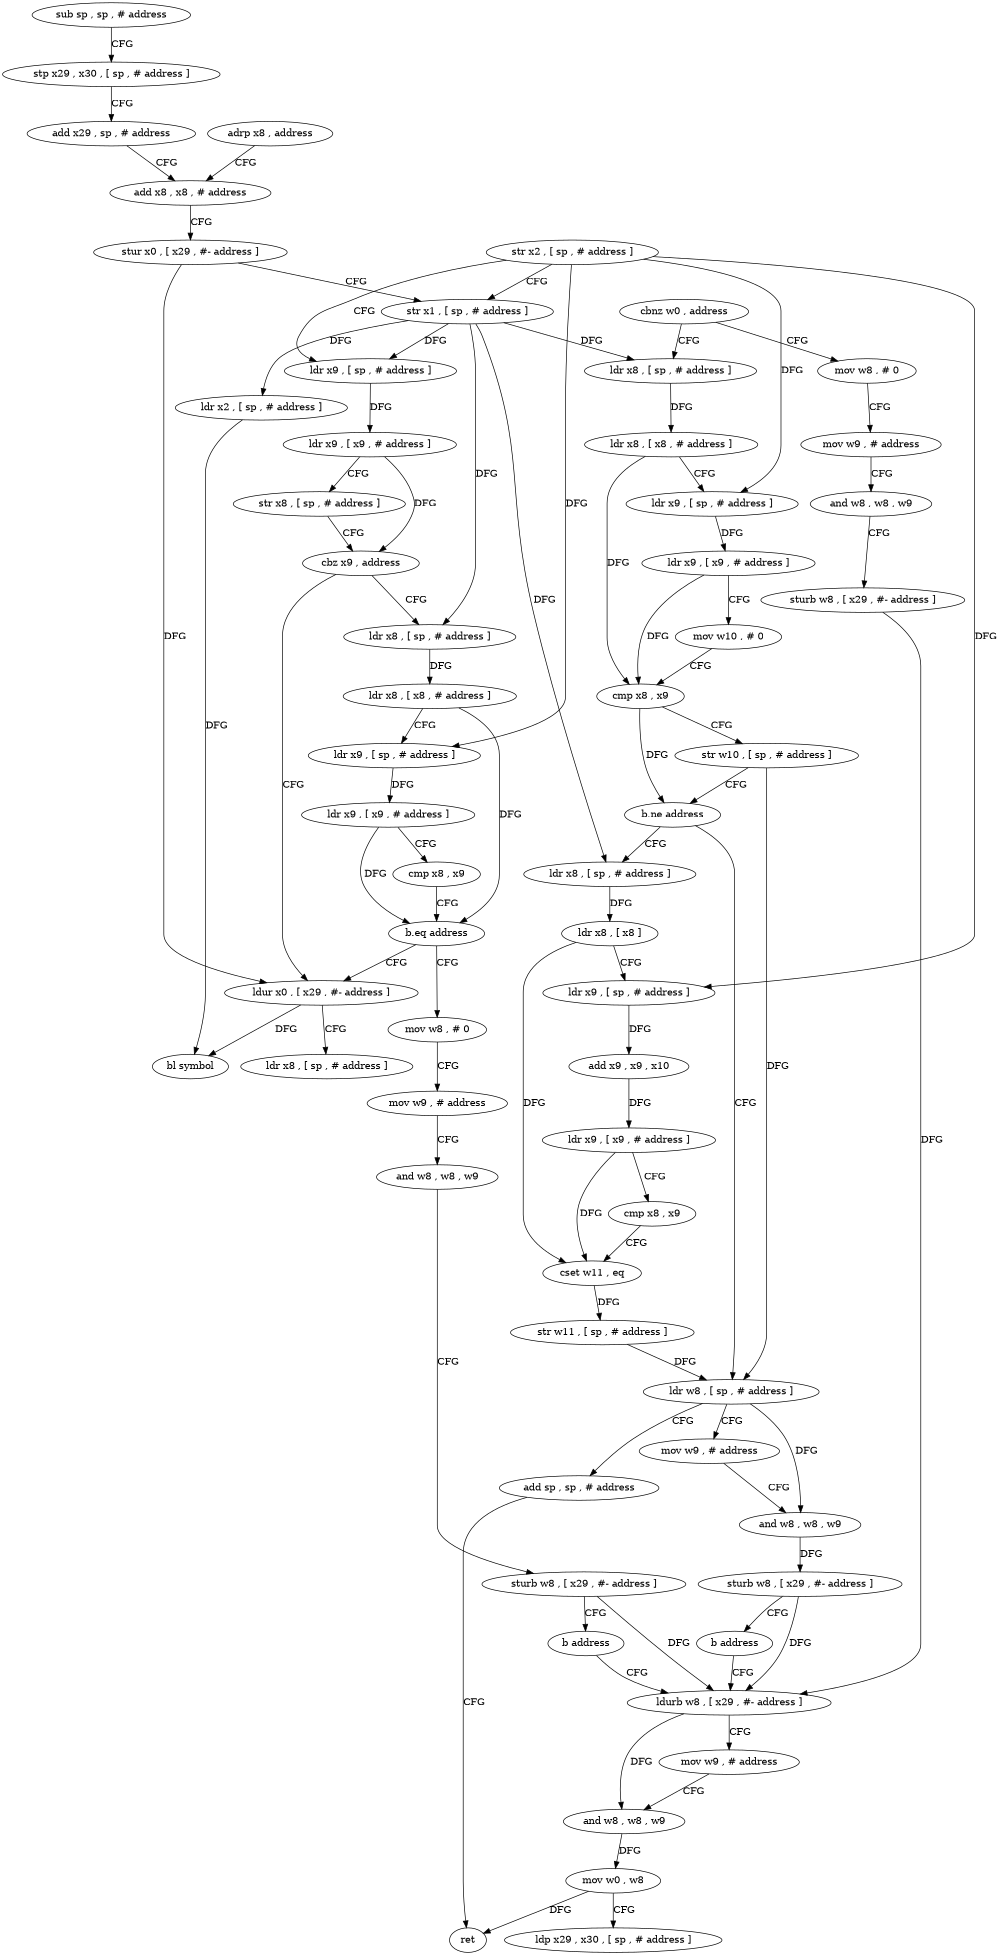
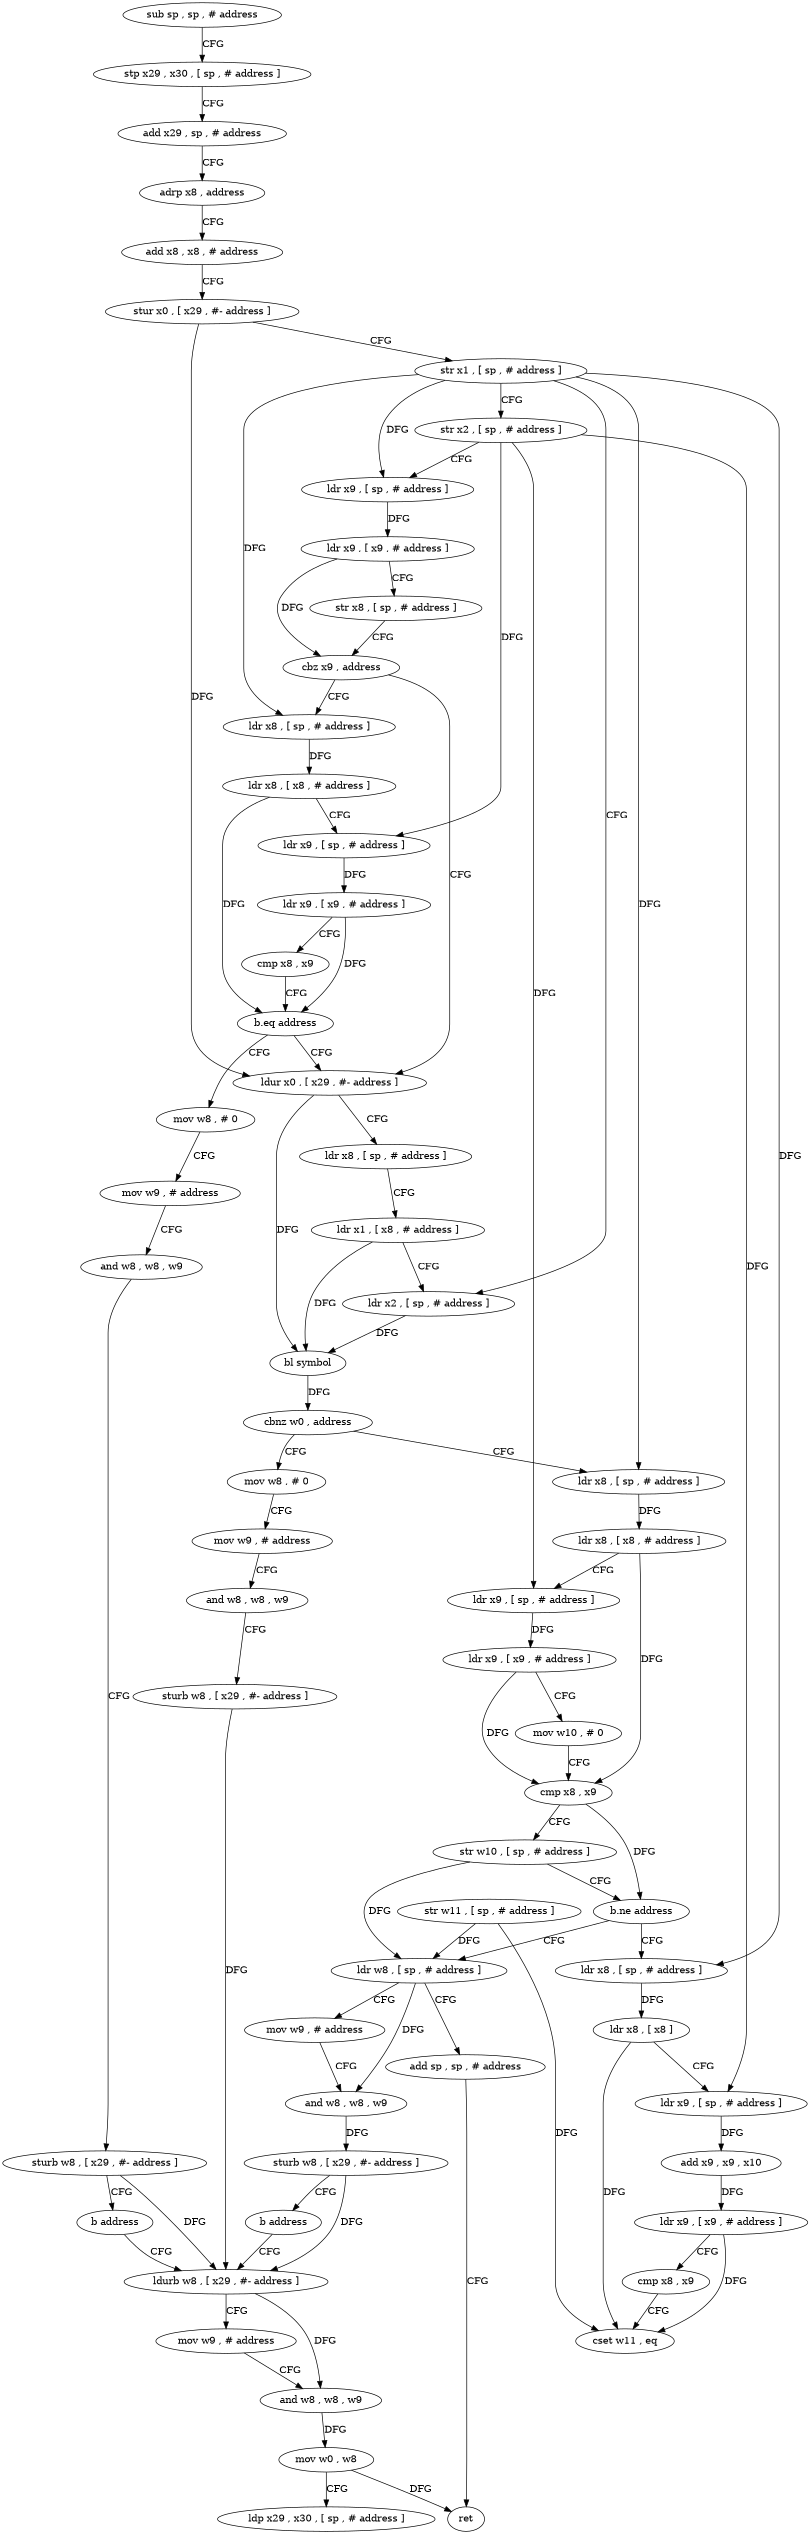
(148, 161) -> (202, 160)
(523, 280) -> (501, 397)
(341, 341) -> (617, 816)
none -> (398, 1230)
(597, 1299) -> (555, 2127)
none -> (308, 1389)
